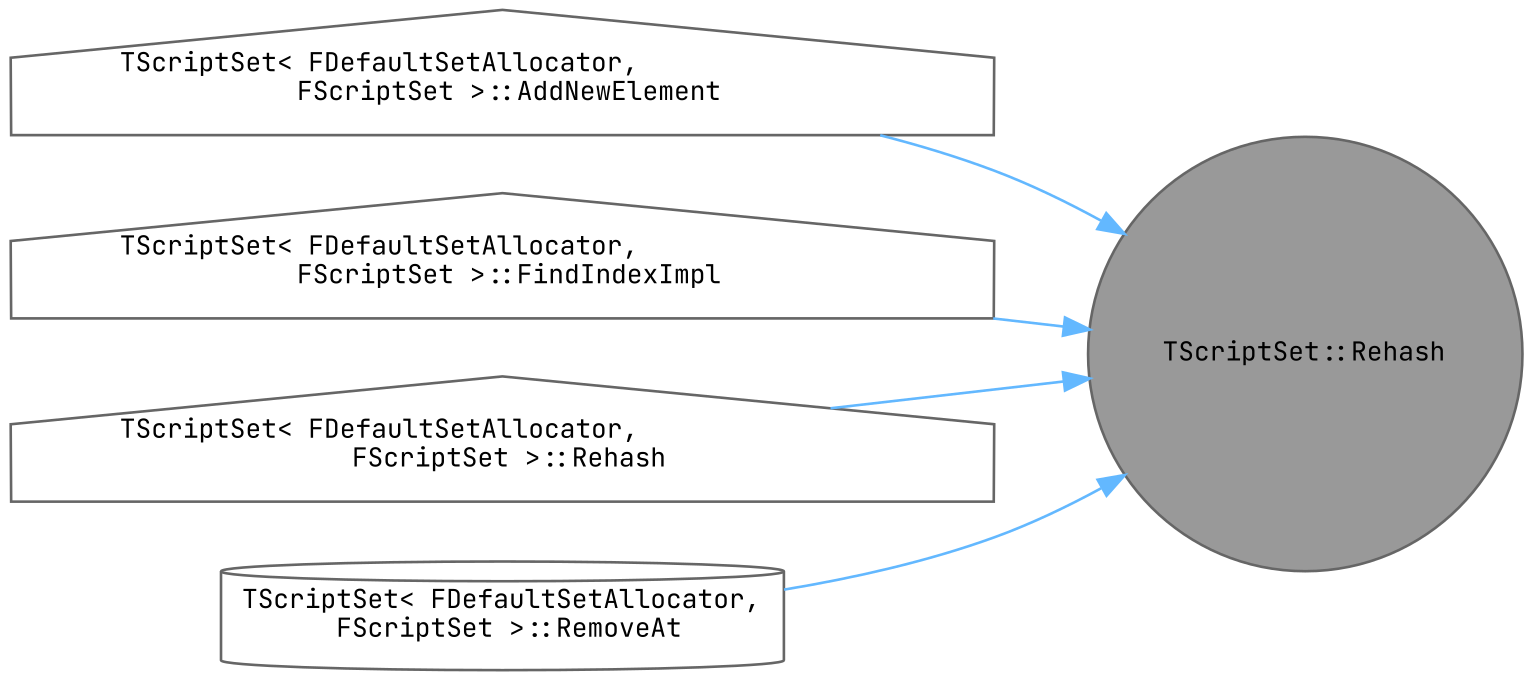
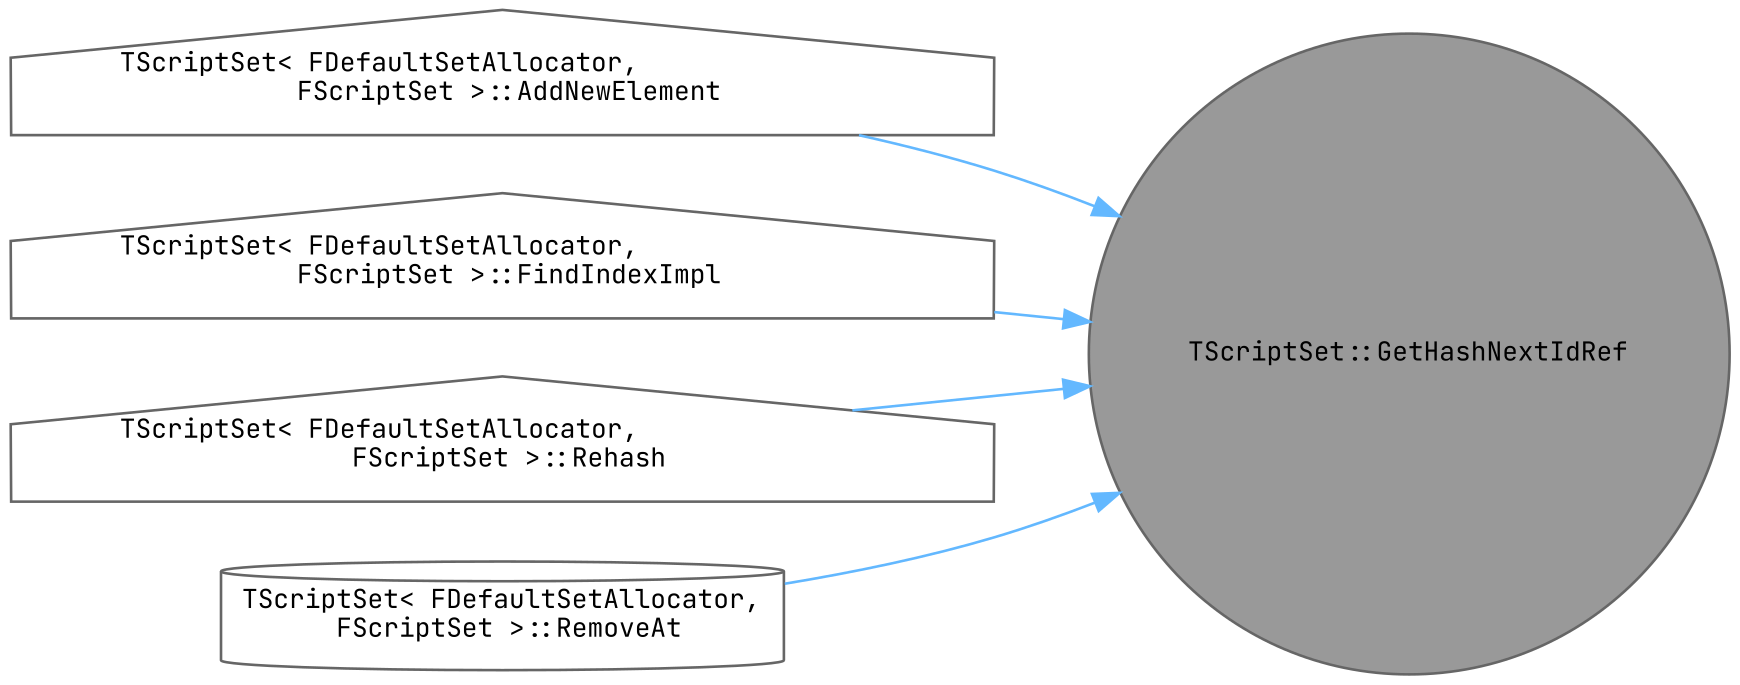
(1305, 354) -> (1409, 354)
